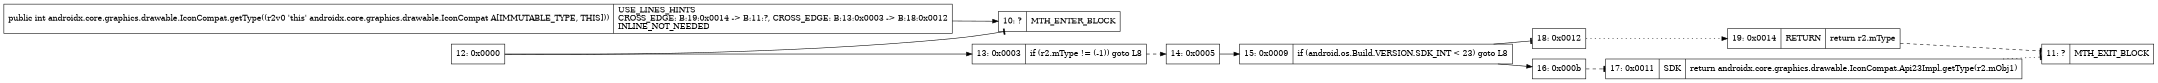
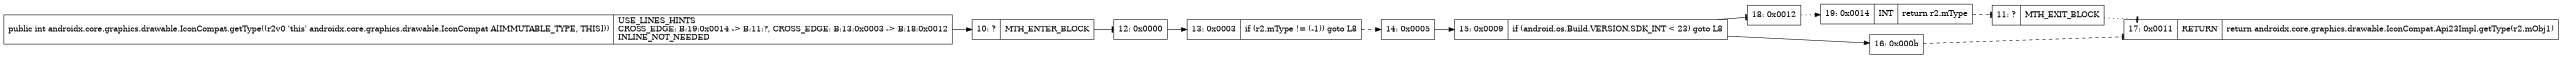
(1803, 38) -> (1886, 14)
(767, 50) -> (1102, 29)
(2021, 58) -> (2120, 19)
(1672, 69) -> (2200, 29)
